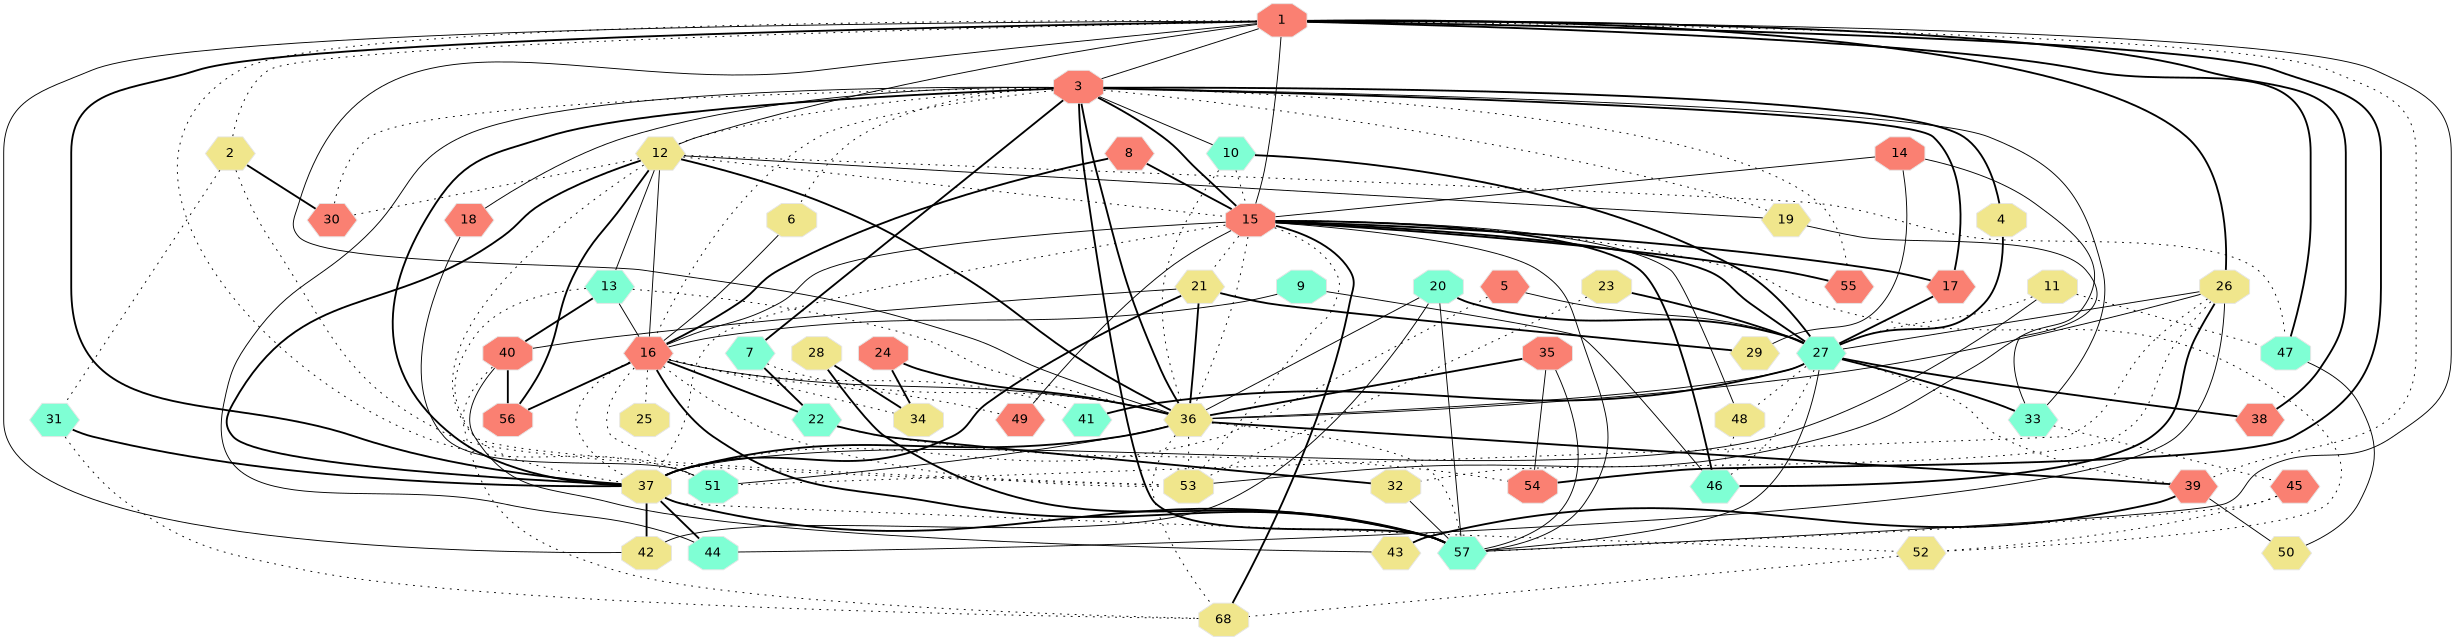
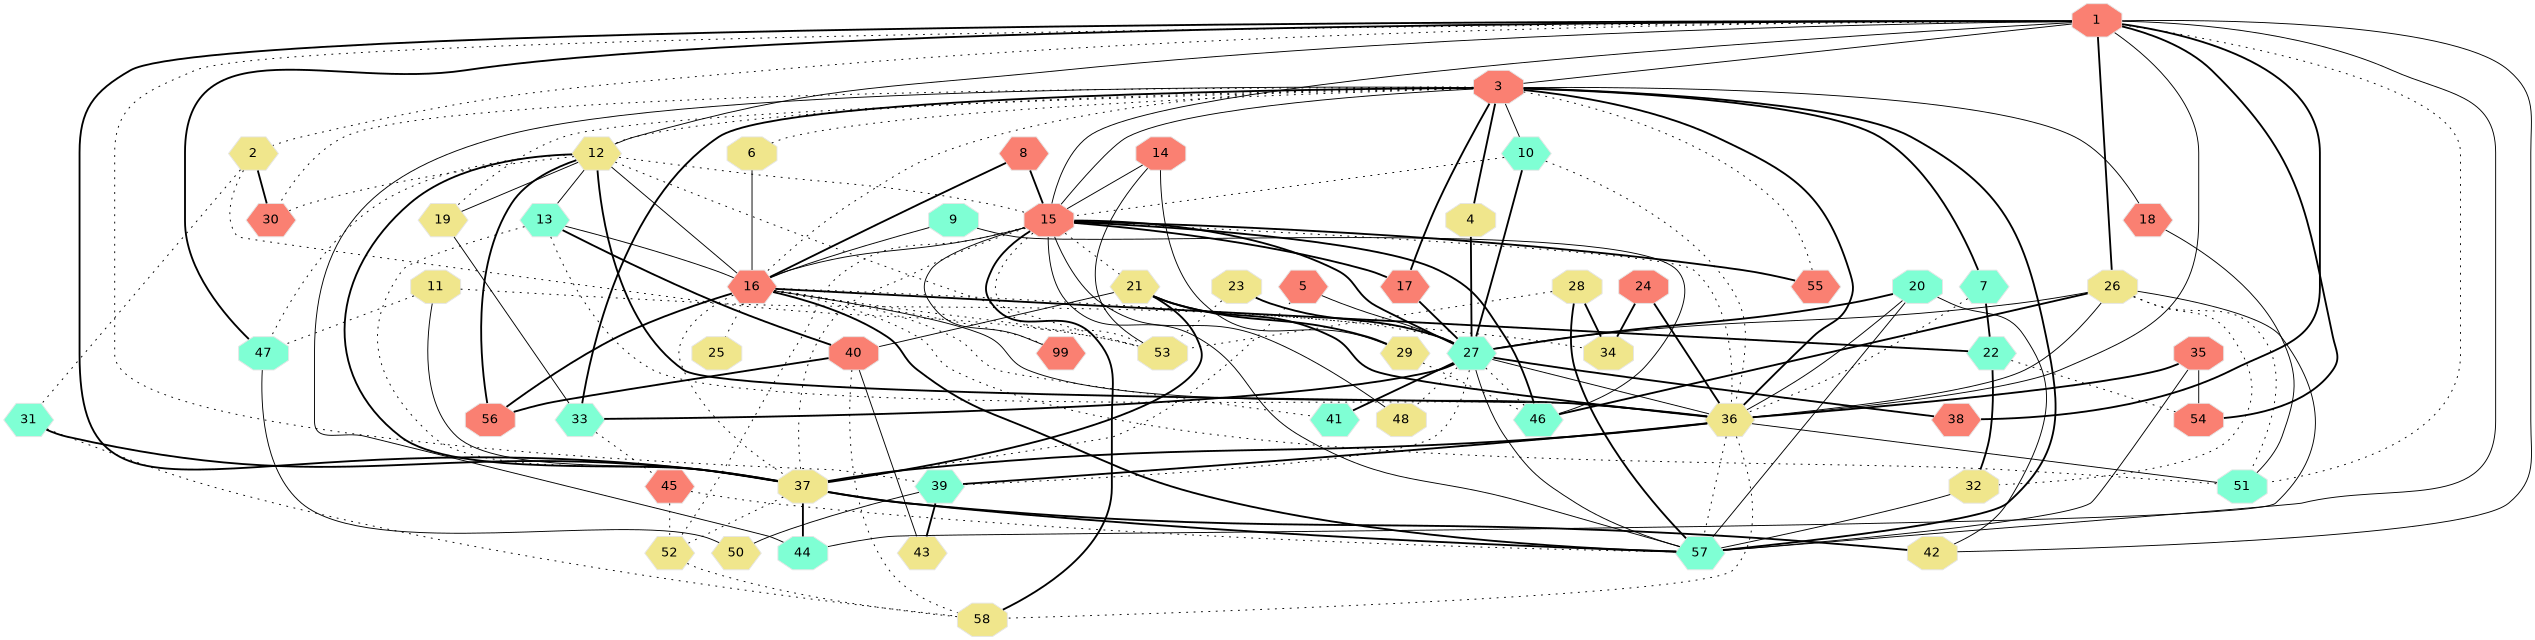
(1988, 137) -> (731, 133)
(1173, 145) -> (1252, 108)
(517, 146) -> none
(1020, 420) -> (1061, 353)
(1189, 453) -> (1406, 314)
(1727, 453) -> (1459, 381)
(2193, 487) -> (940, 487)
(1224, 620) -> (982, 620)
